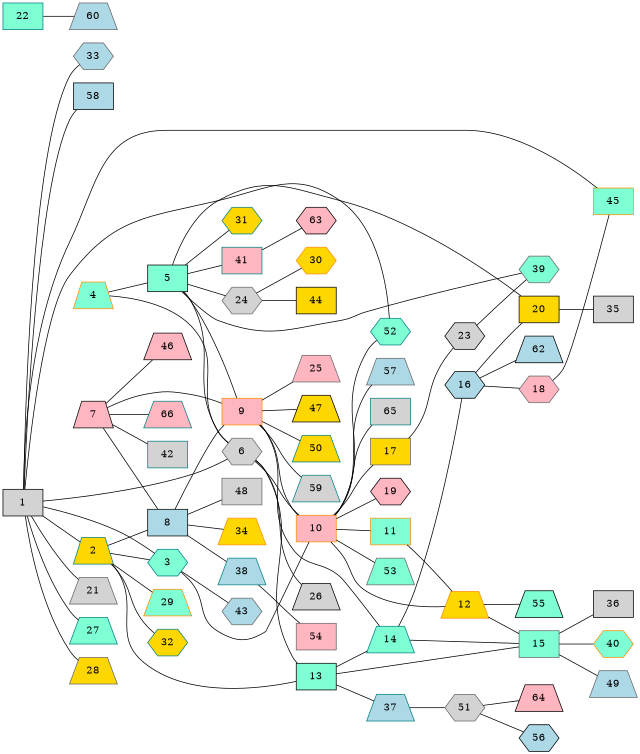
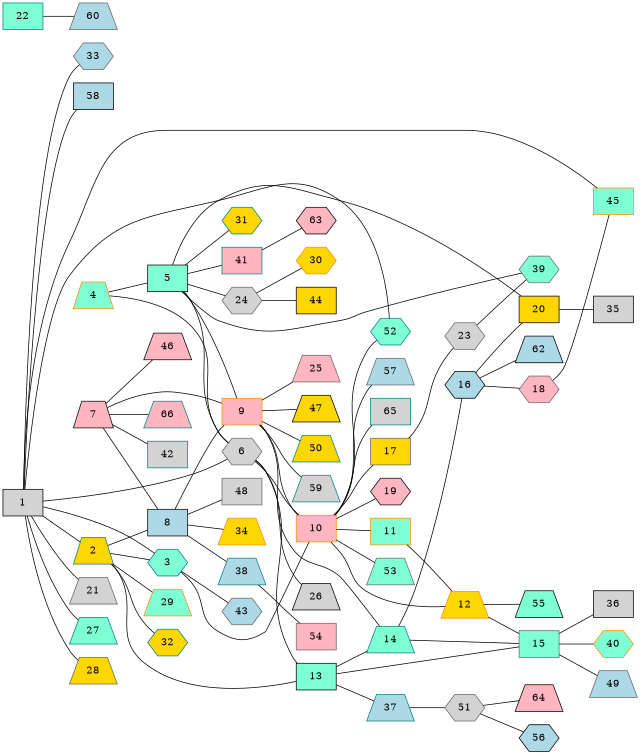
(465, 336) -> (465, 336)
